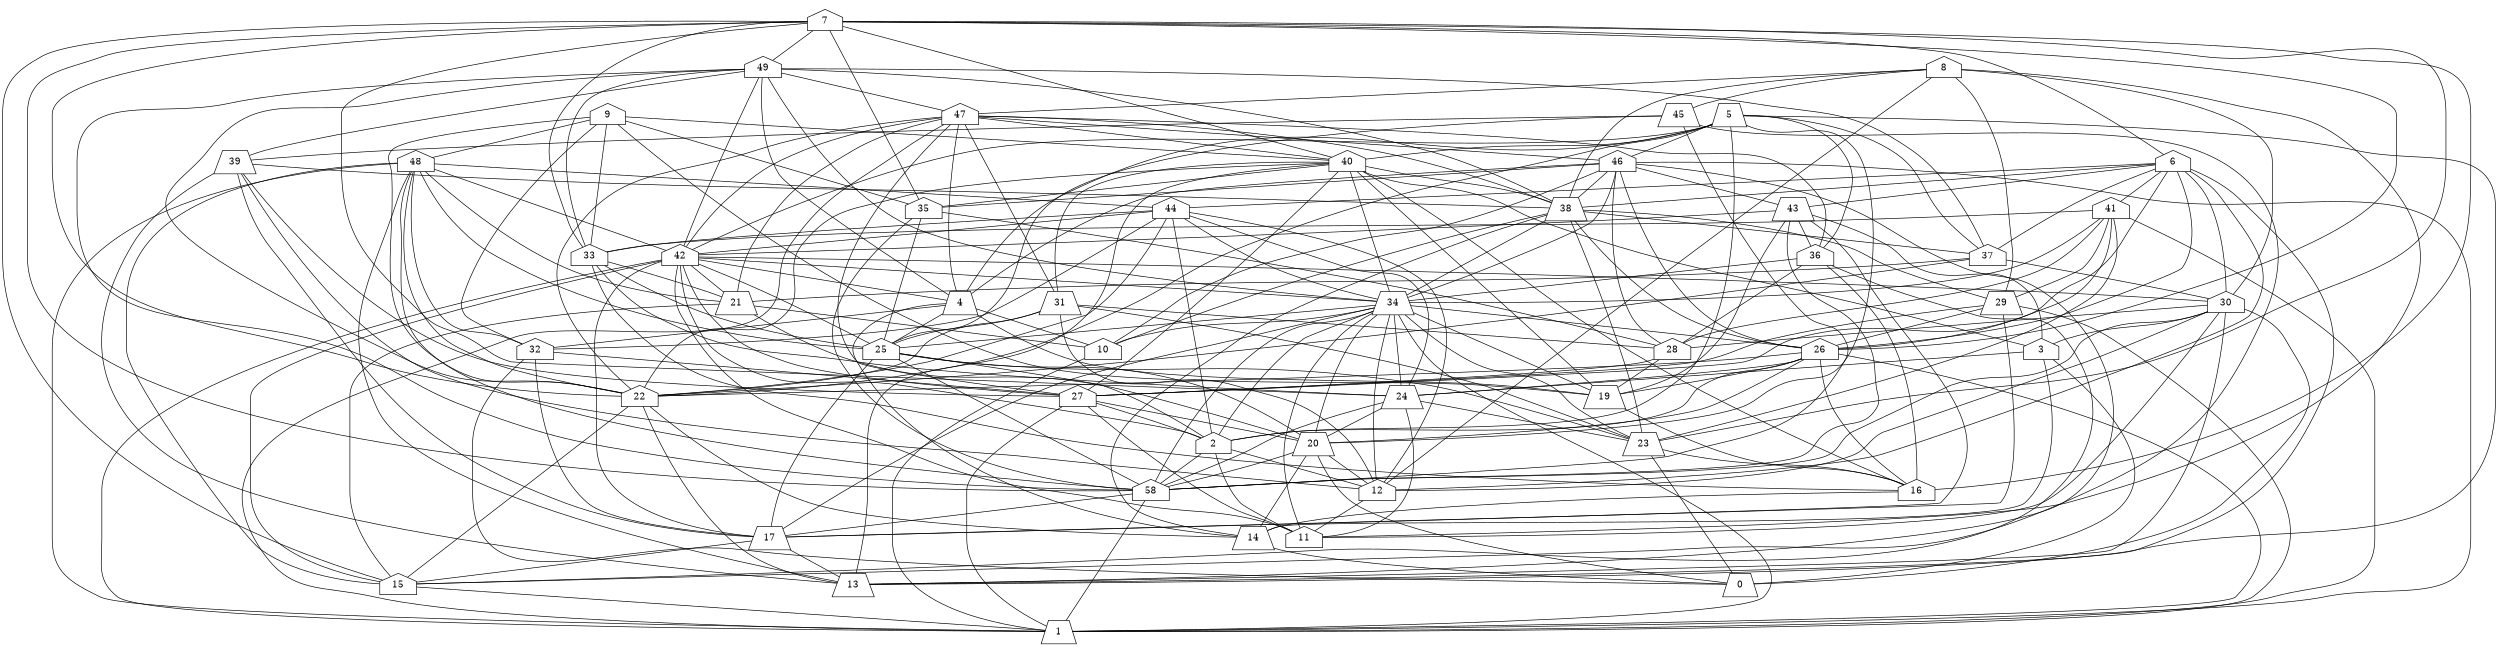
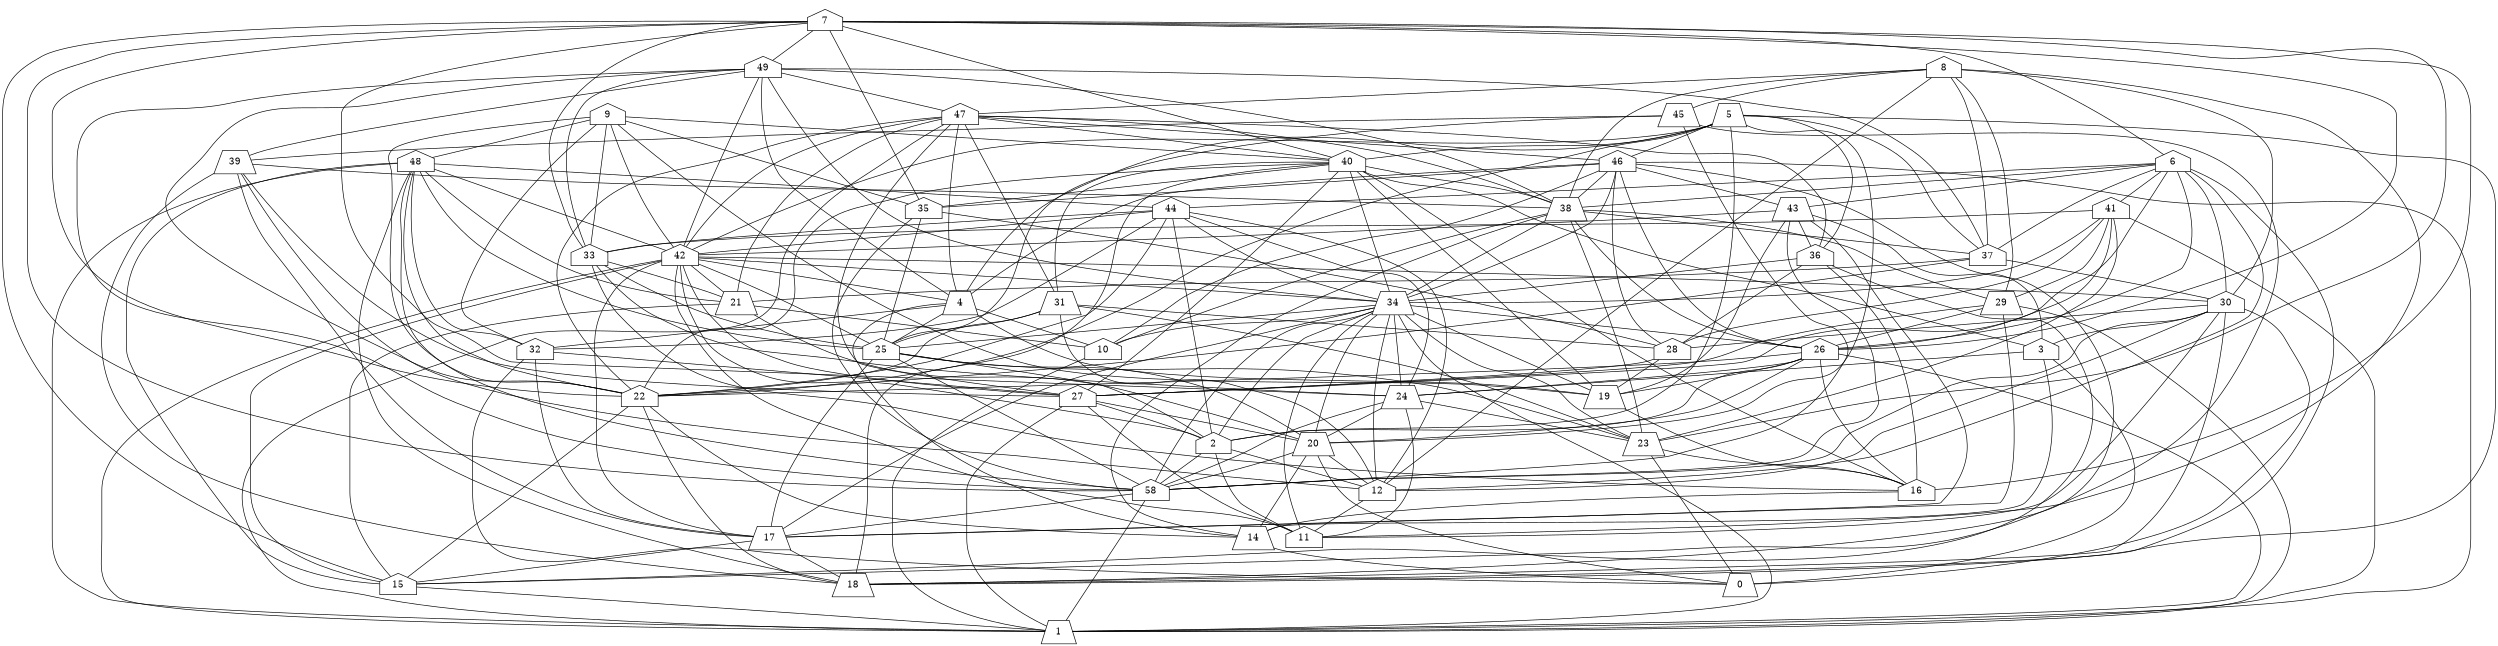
none -> (1980, 158)
none -> (637, 189)
(853, 585) -> (853, 585)
